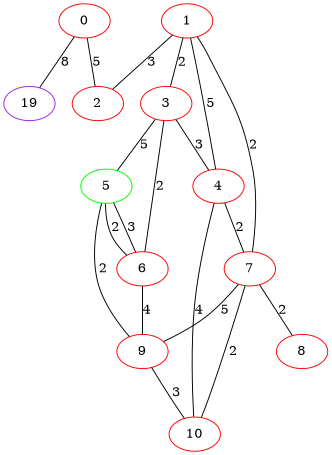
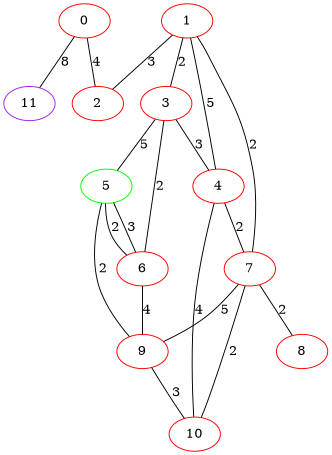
(97, 62) -> (97, 62)
(29, 104) -> (29, 104)
